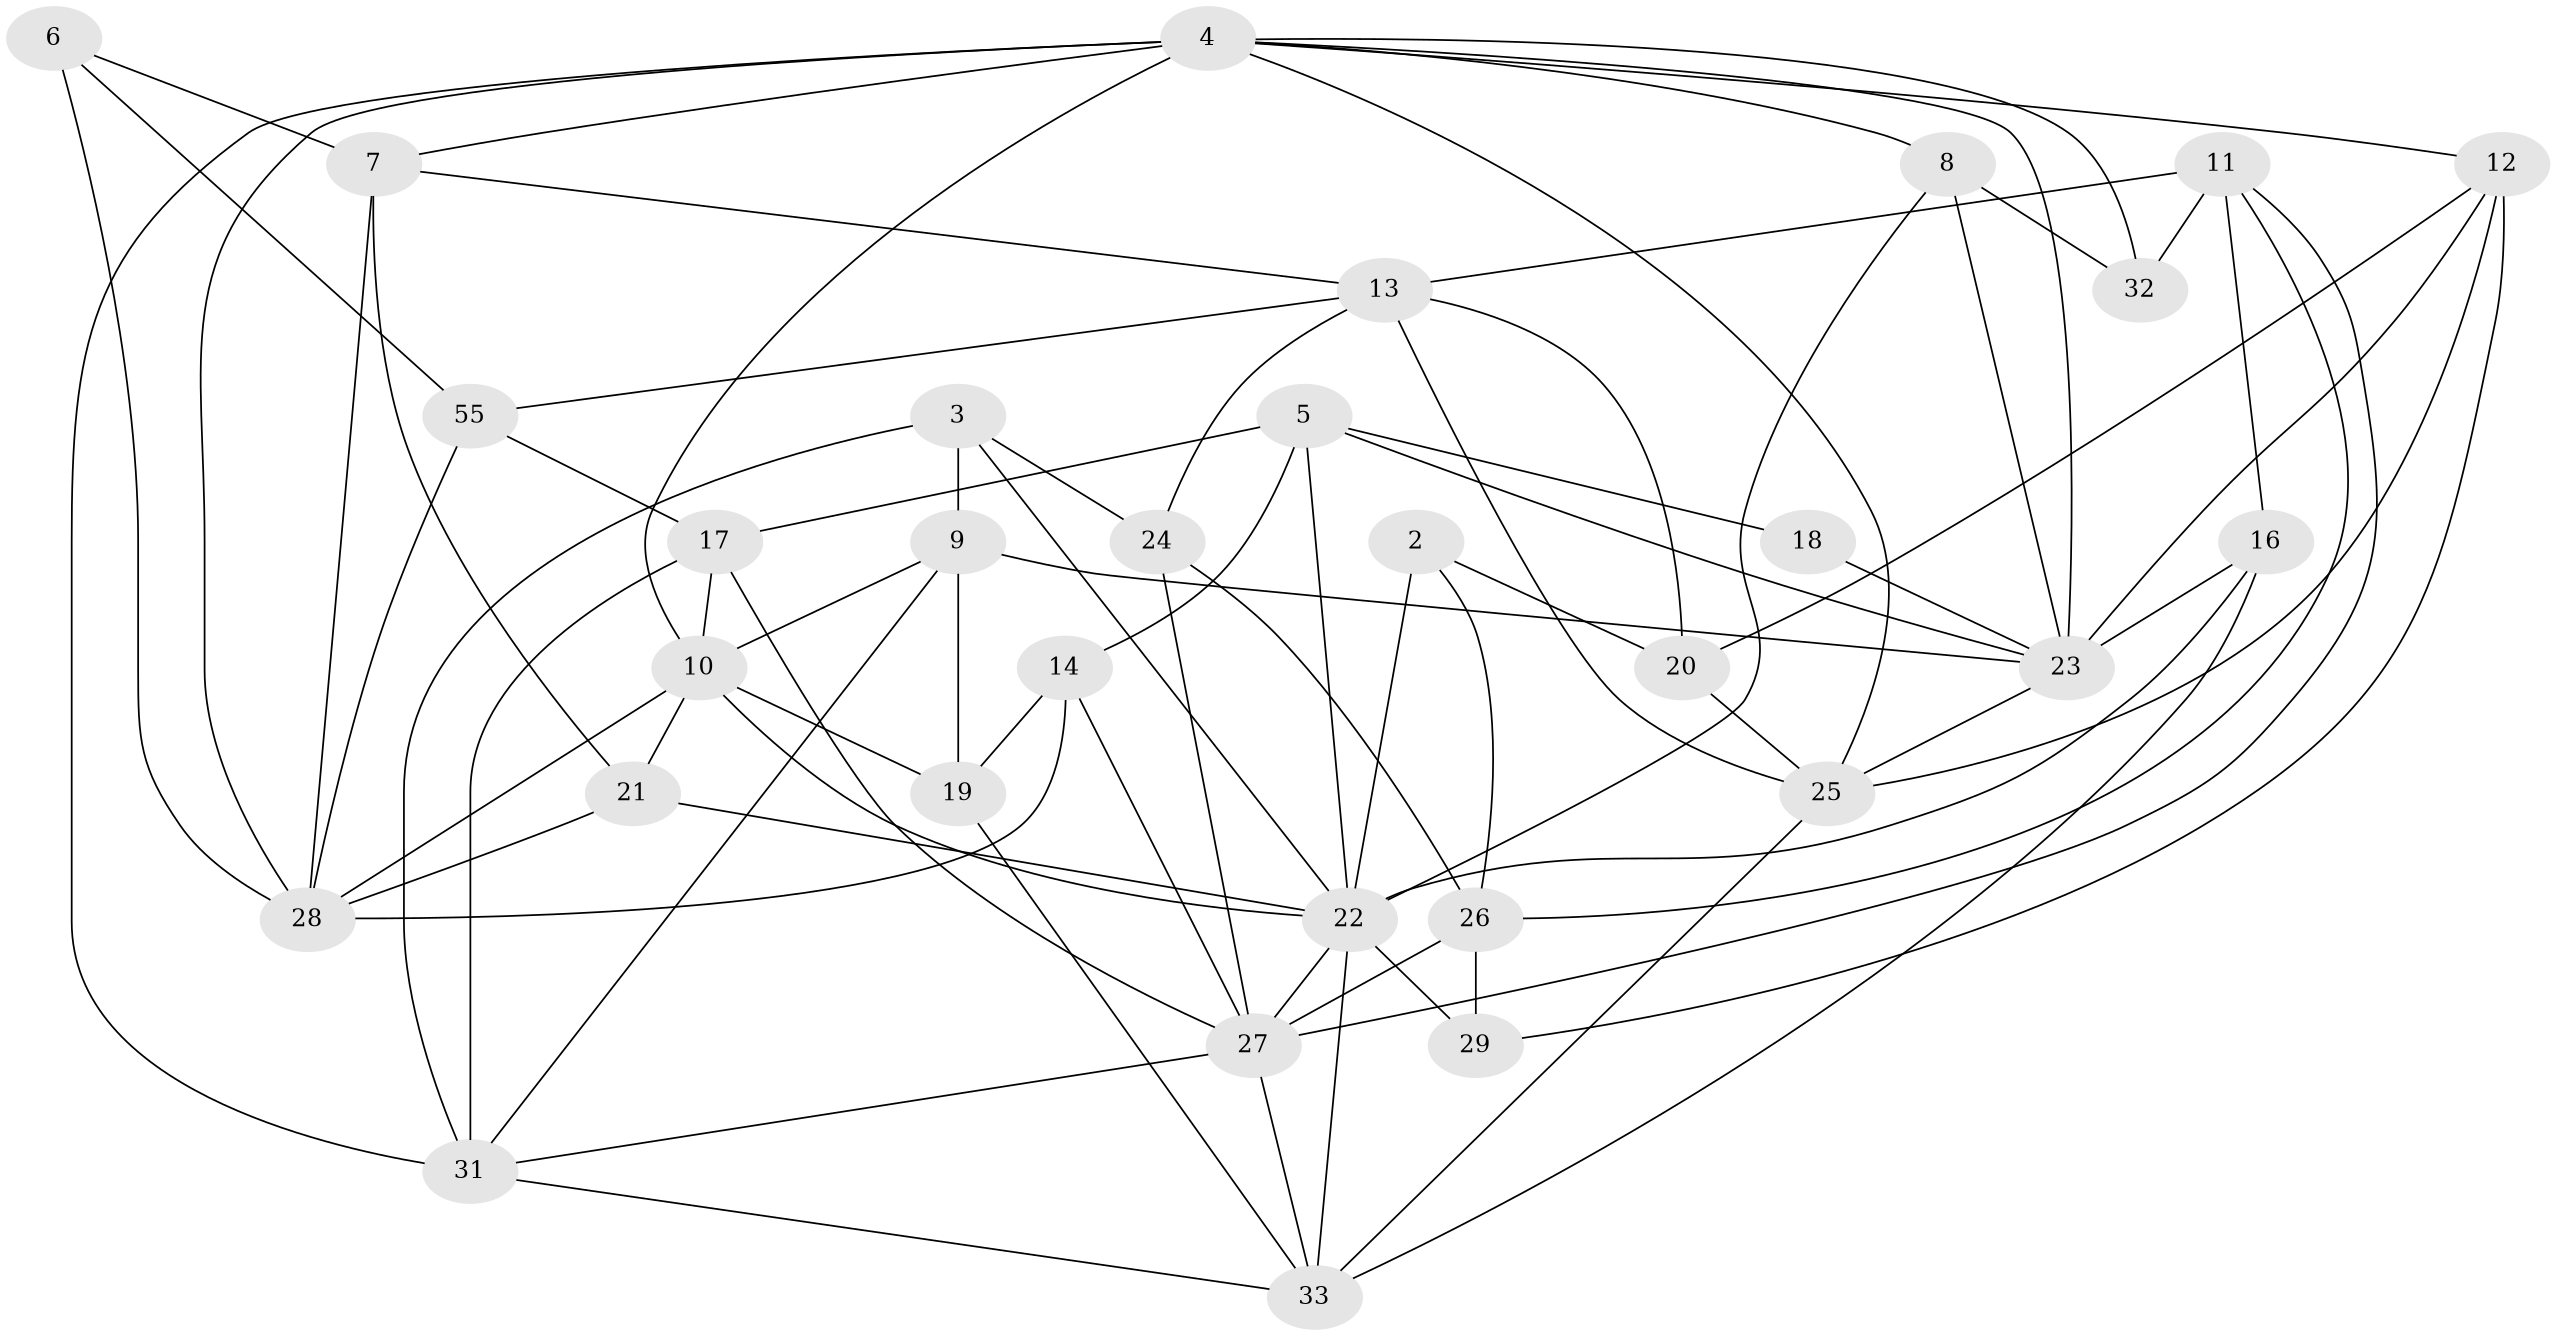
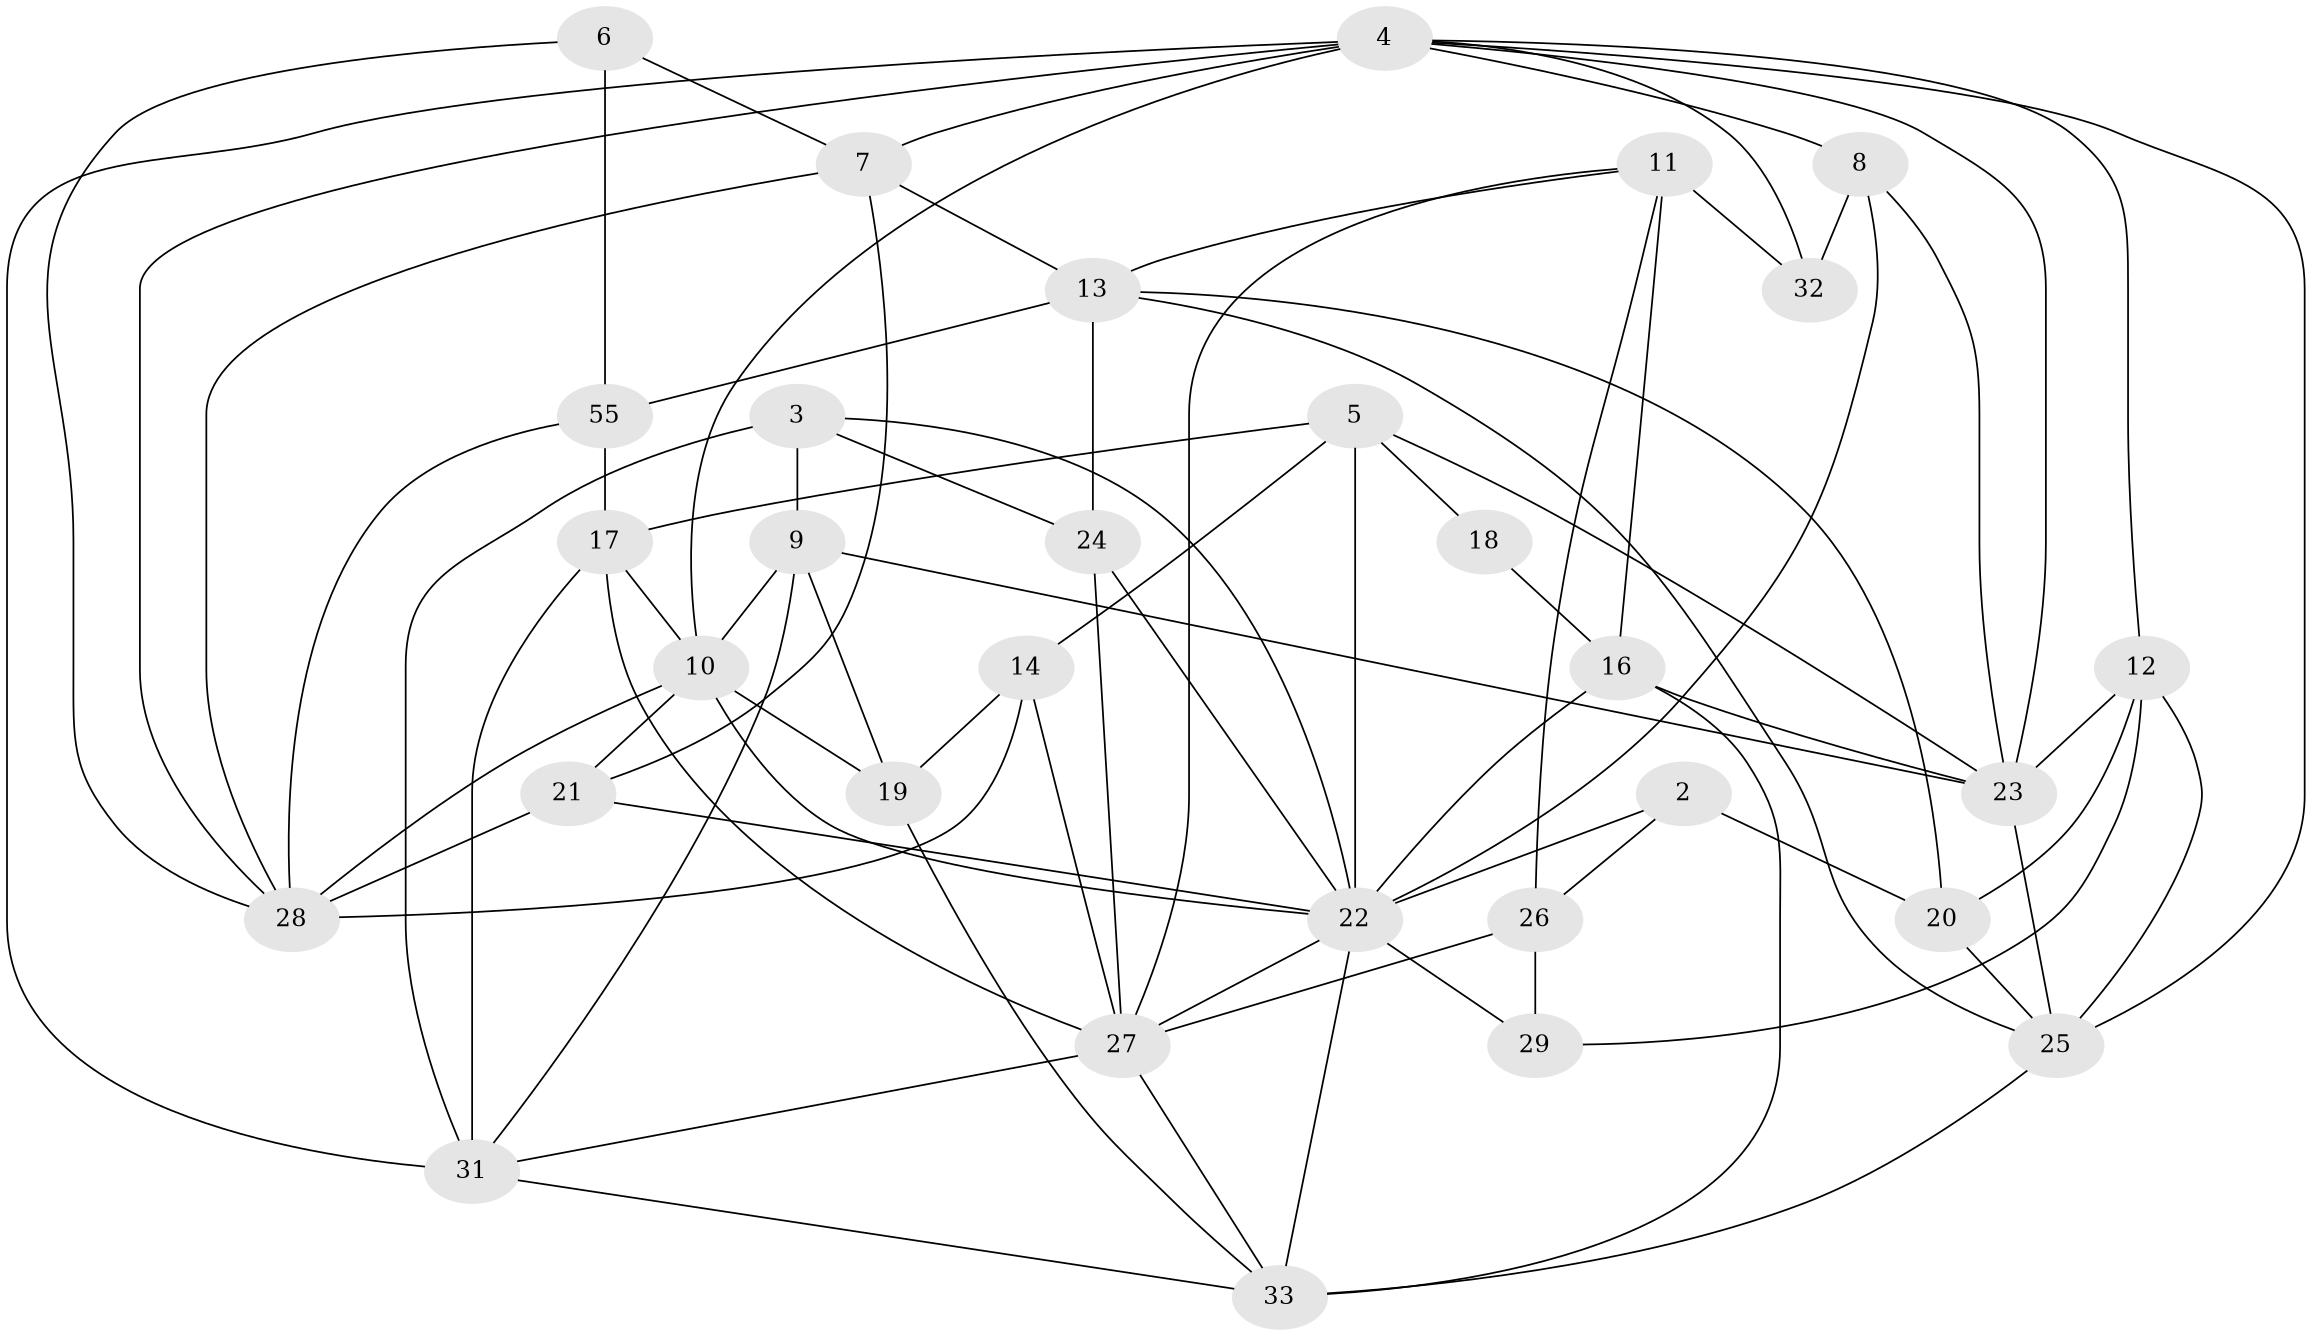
(1937, 605) -> (1549, 603)
(1342, 712) -> (1224, 731)
